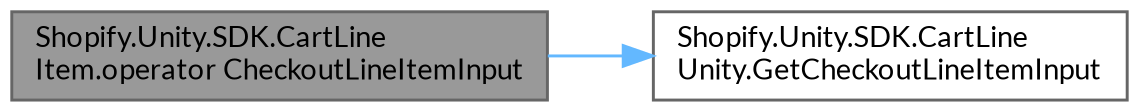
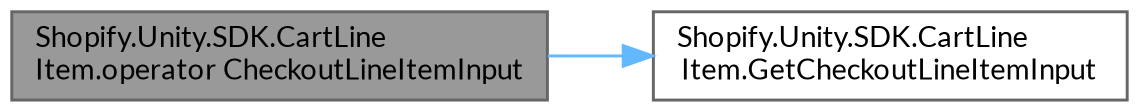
(890, 56) -> (890, 56)
